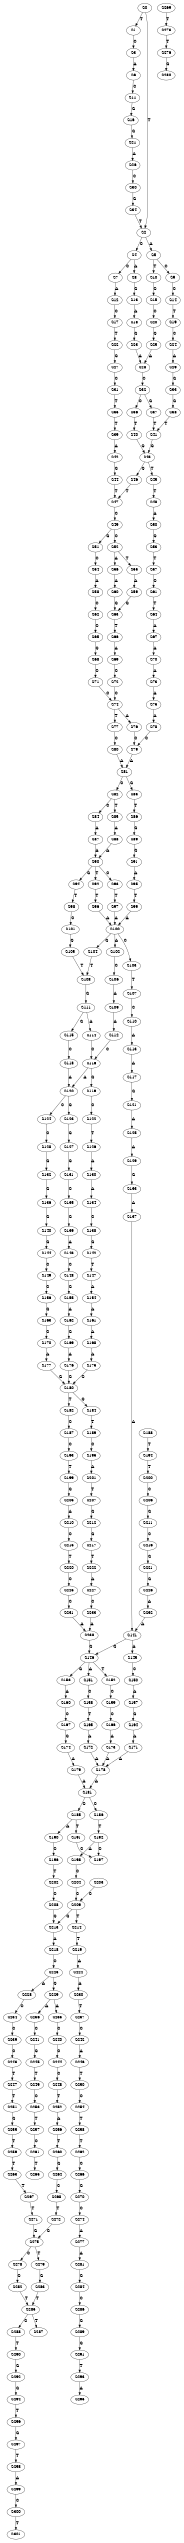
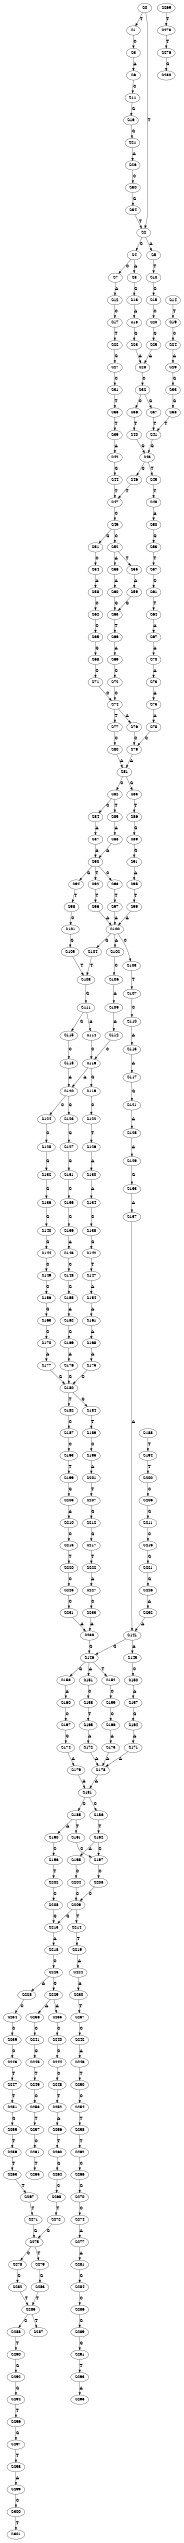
(173, 278) -> none
none -> (99, 1870)
